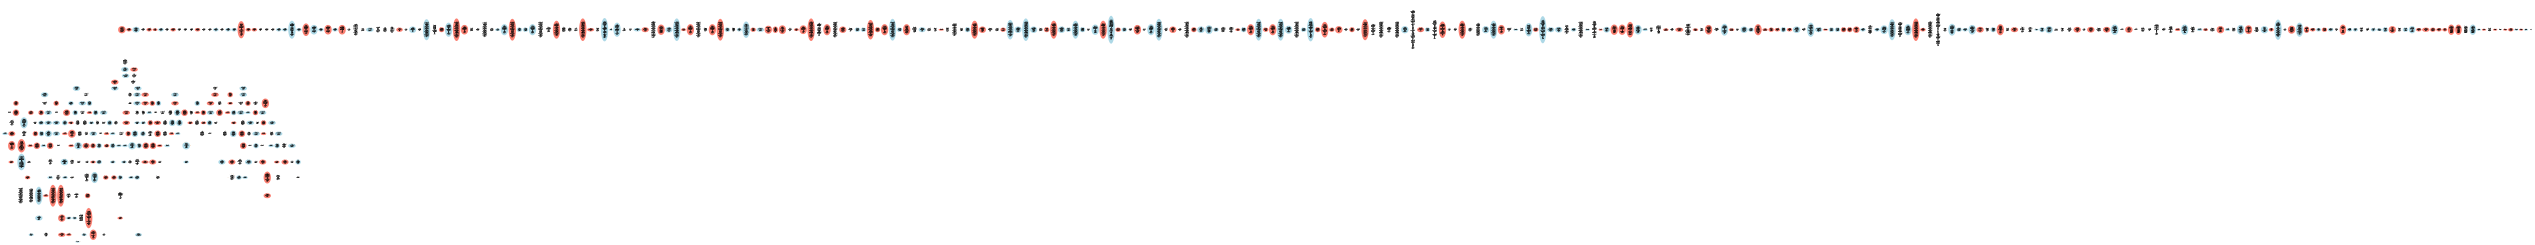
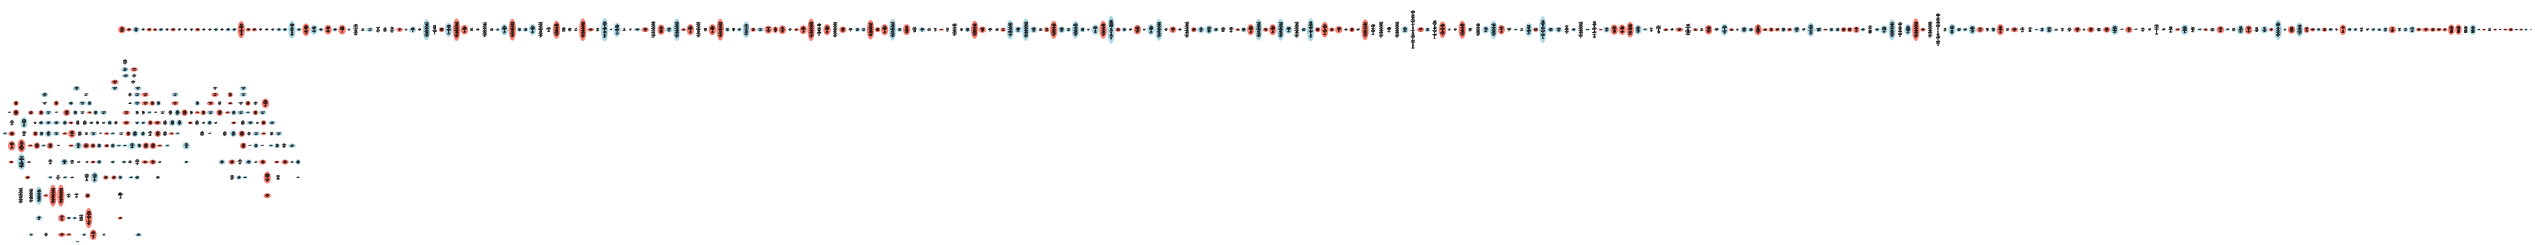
(204, 123) -> (204, 123)
